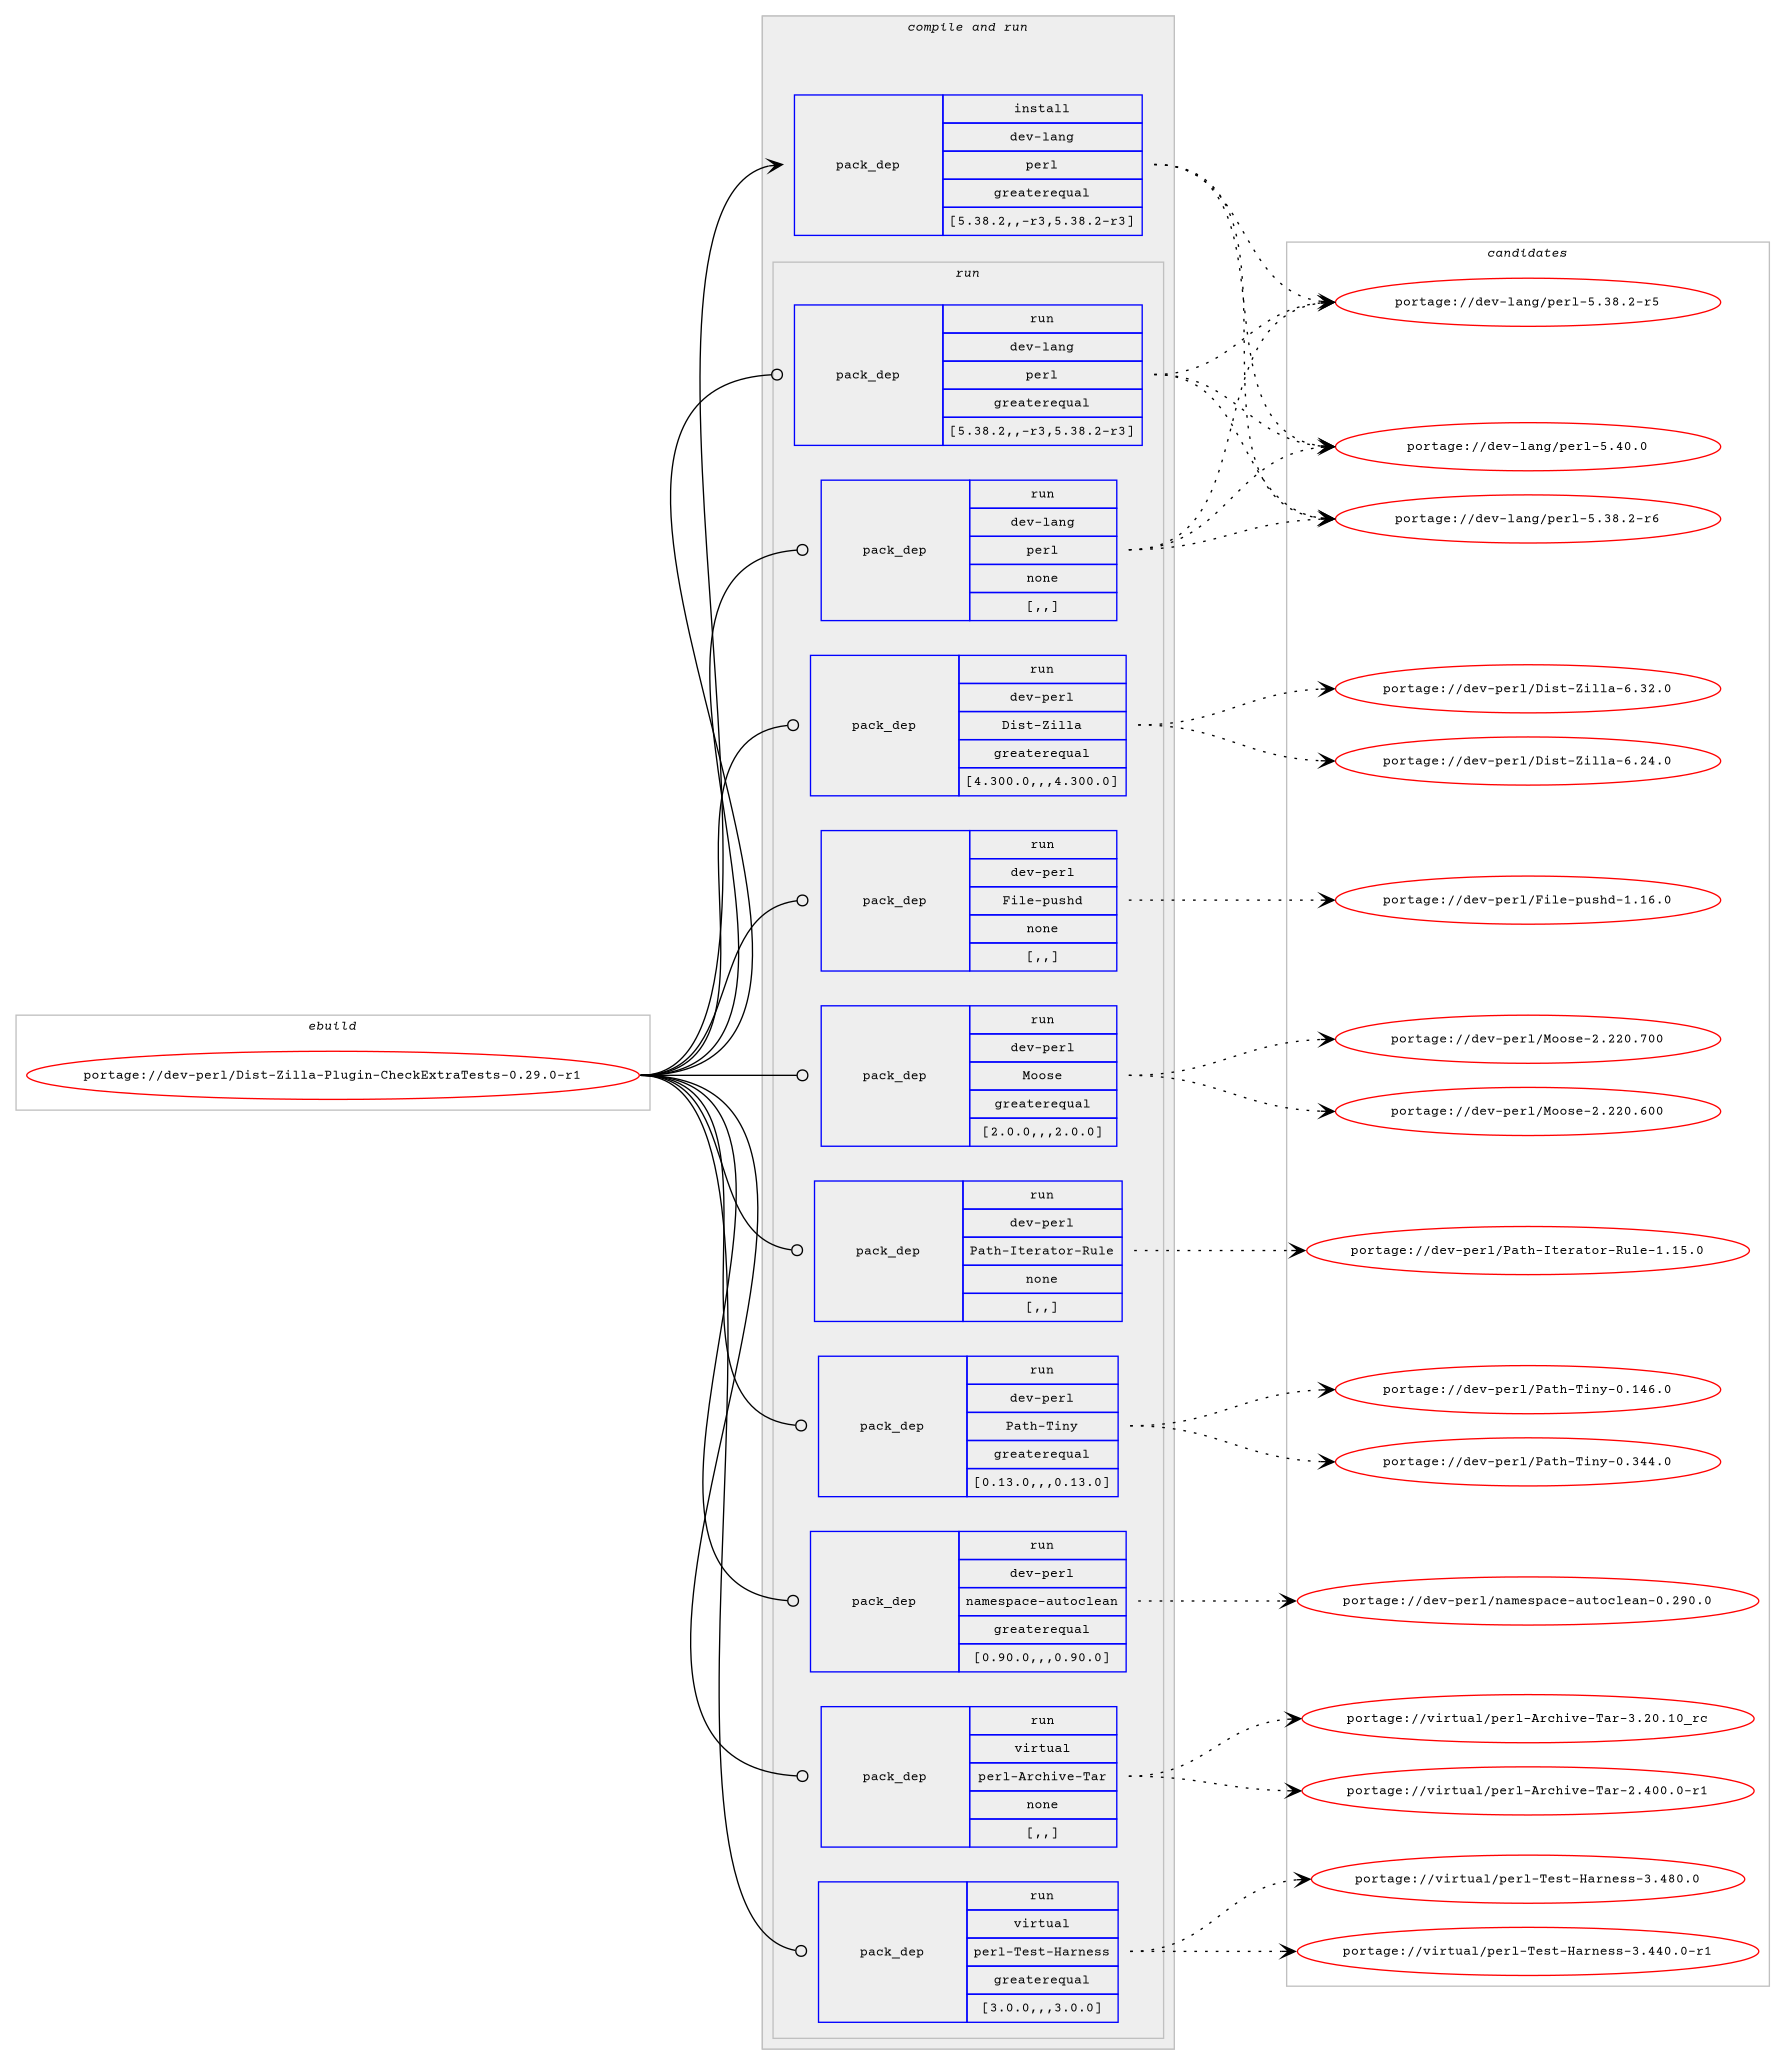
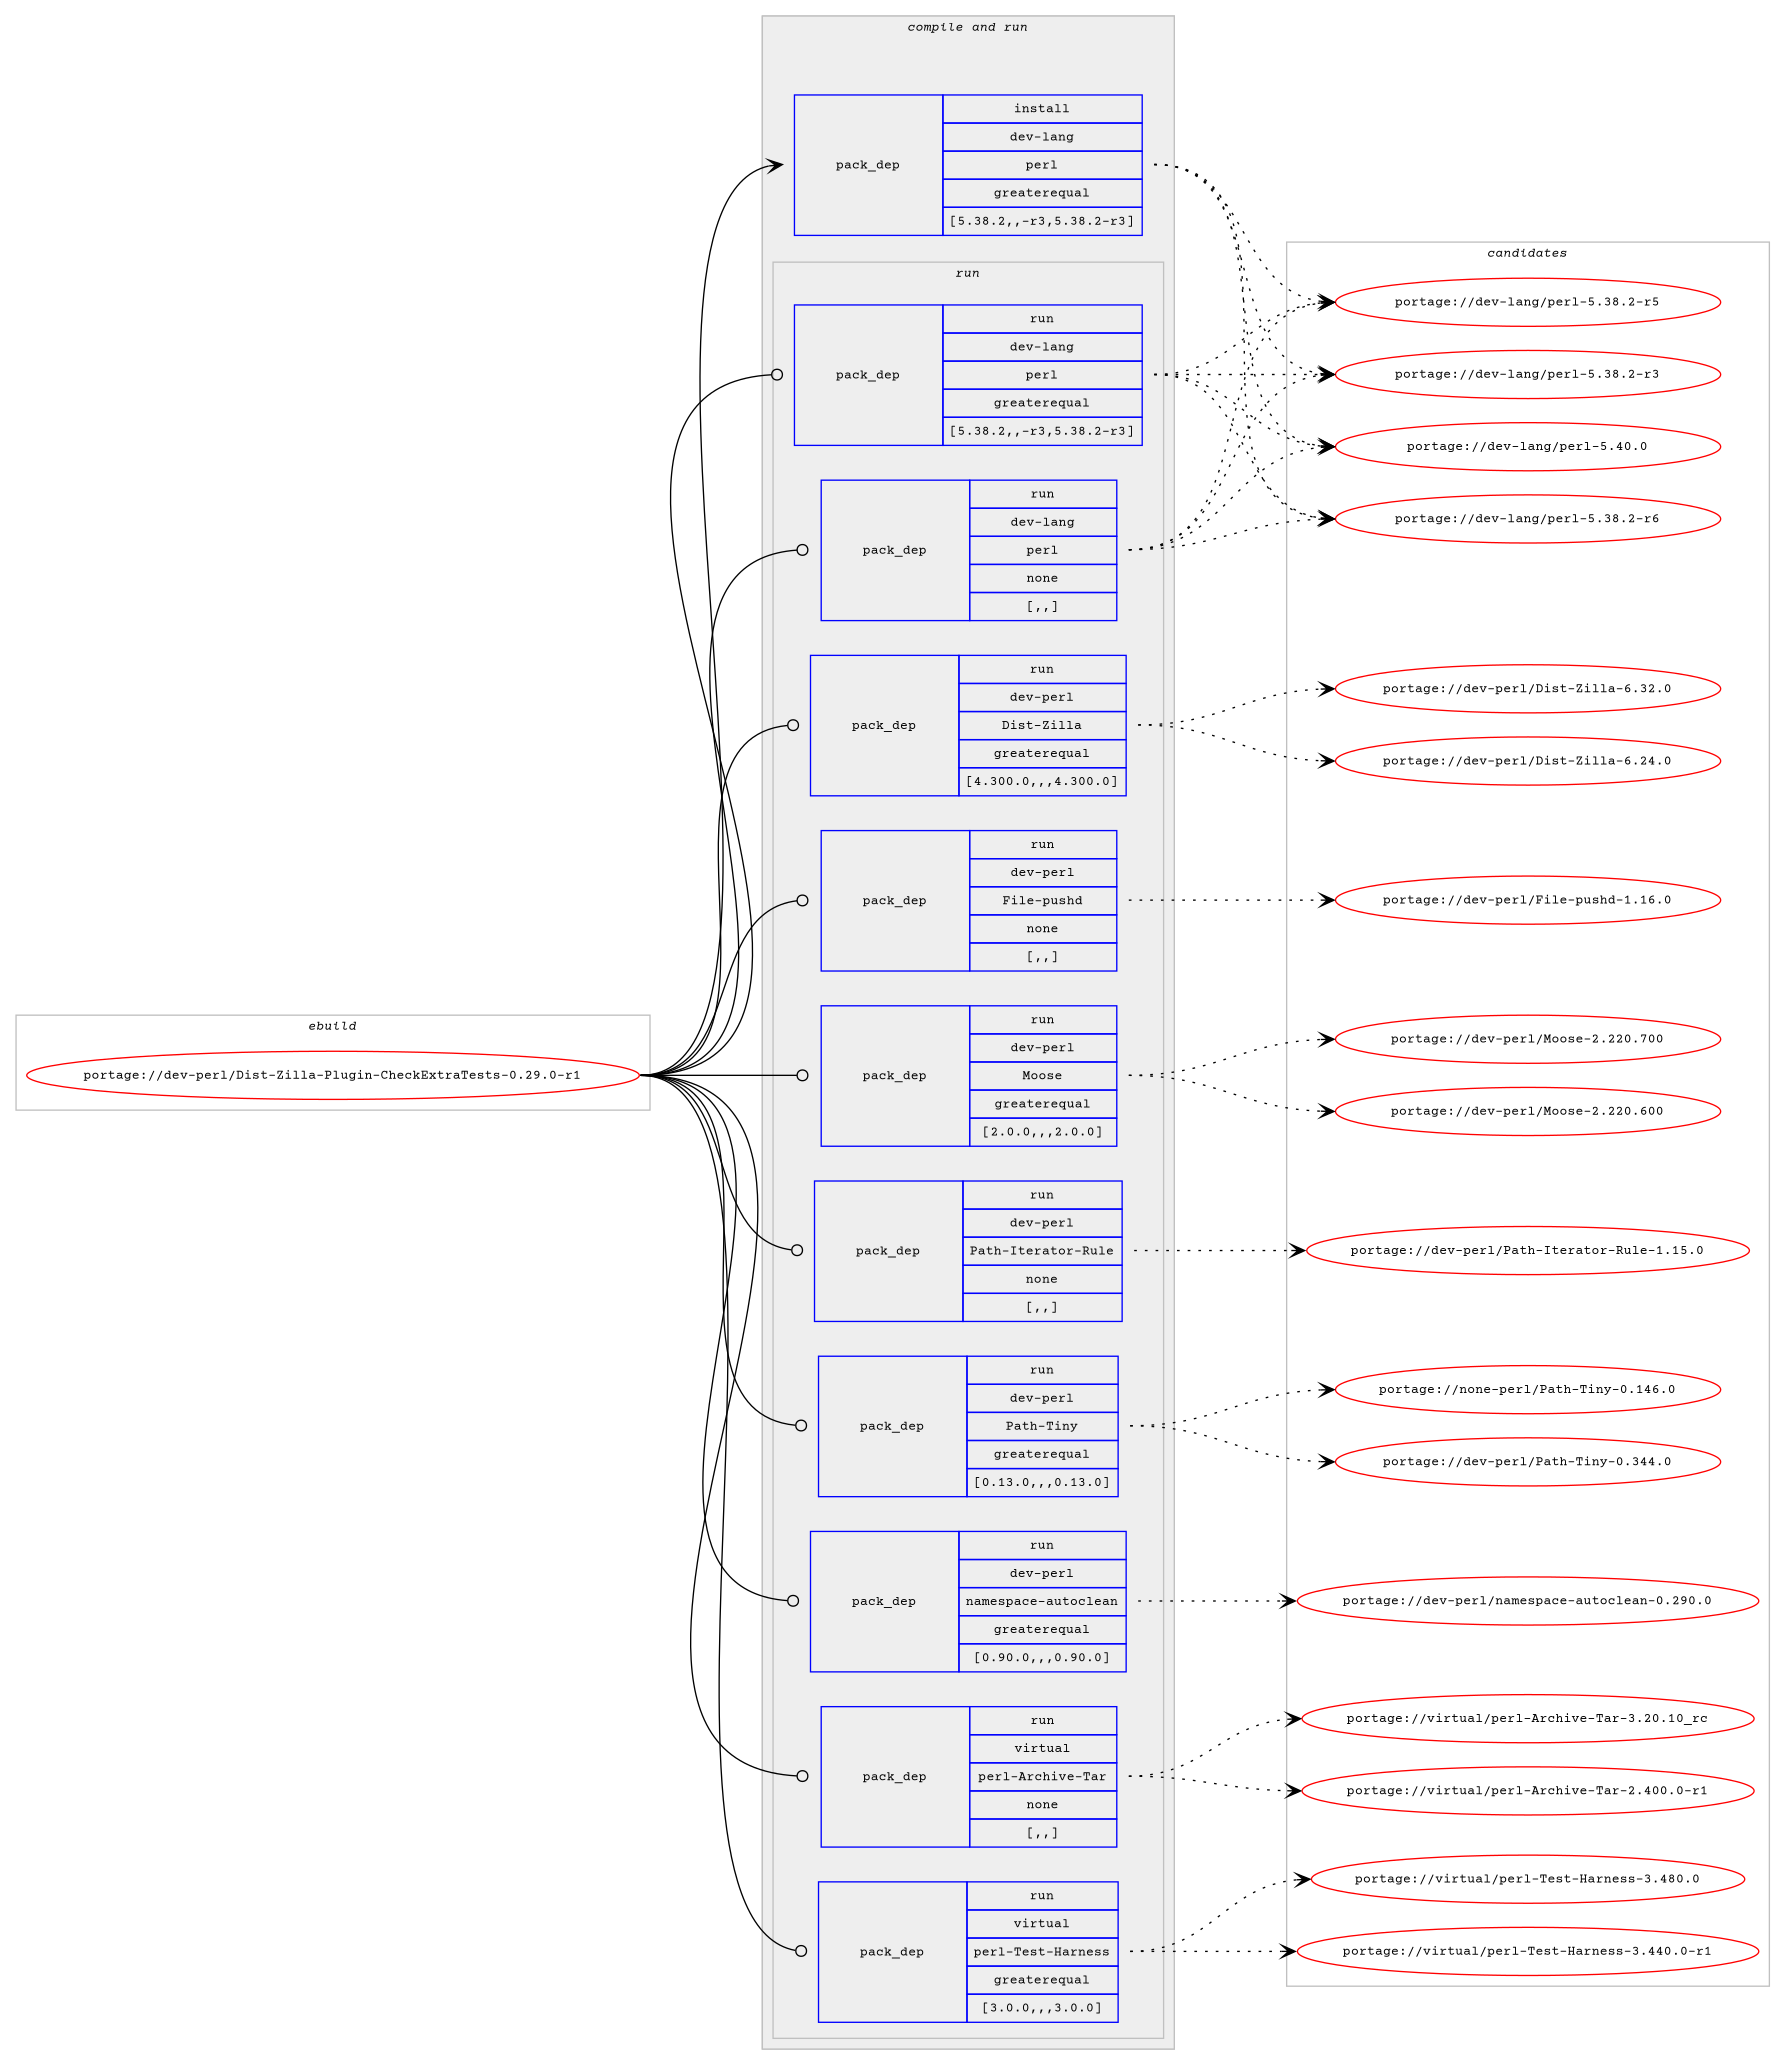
none -> (1528, 374)
(1528, 1390) -> (1528, 1390)
